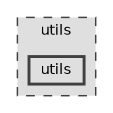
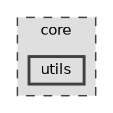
(57, 31) -> (57, 31)
